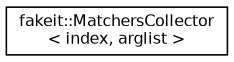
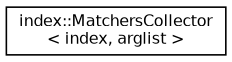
(117, 31) -> (116, 31)
